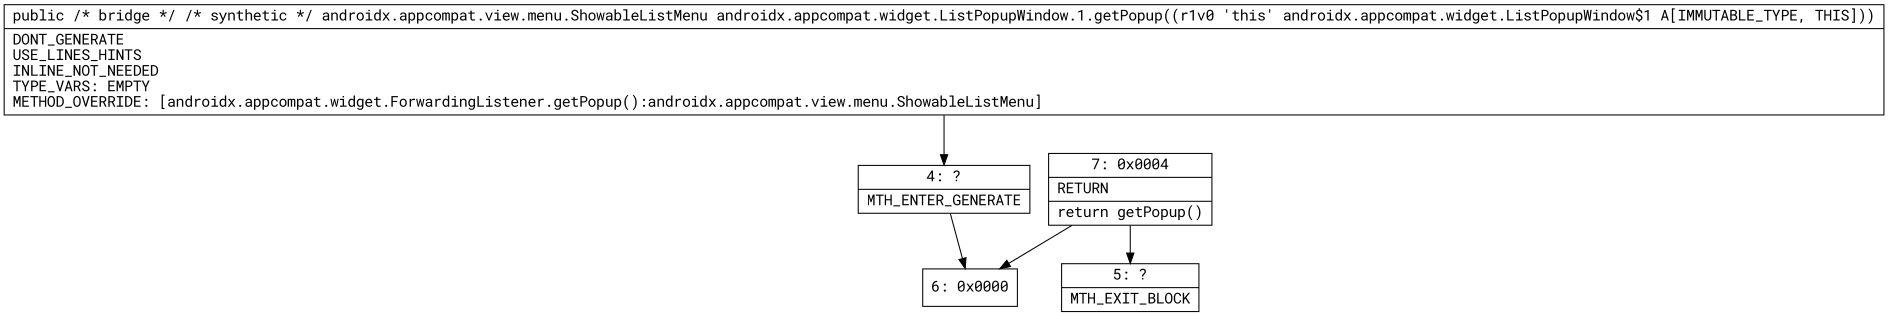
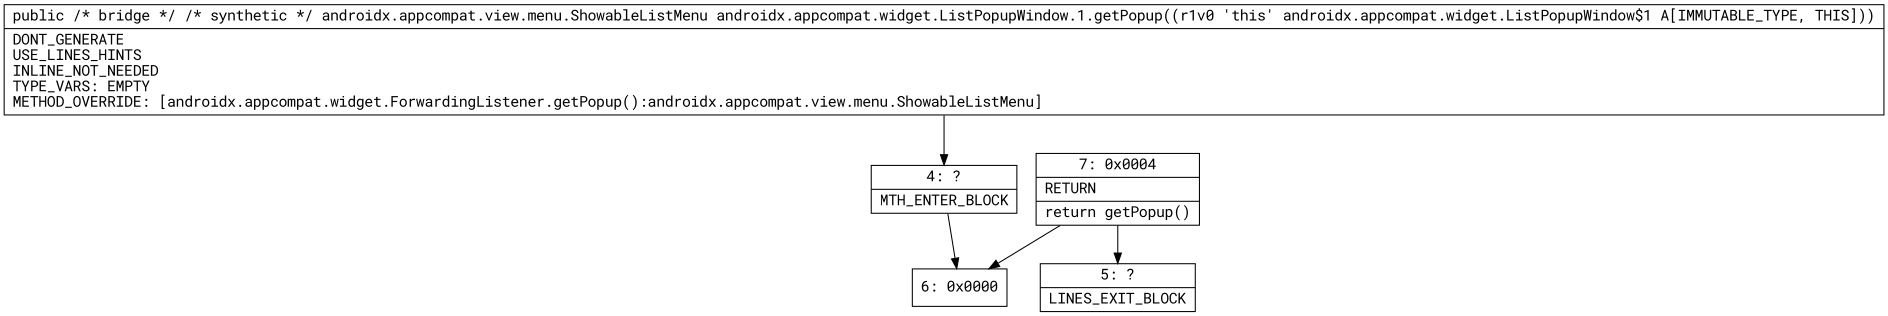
(944, 201) -> (944, 201)
(1130, 299) -> (1118, 299)
